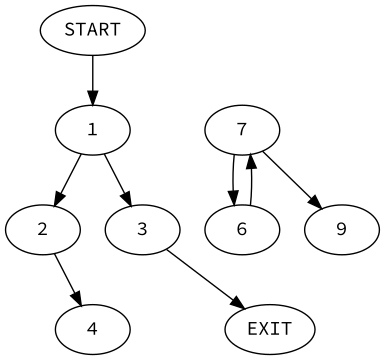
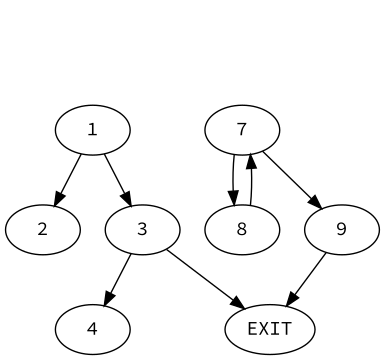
(93, 30) -> none
(242, 230) -> (242, 230)
(65, 274) -> (121, 274)
none -> (310, 274)
